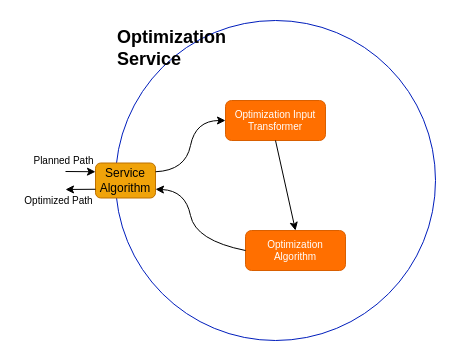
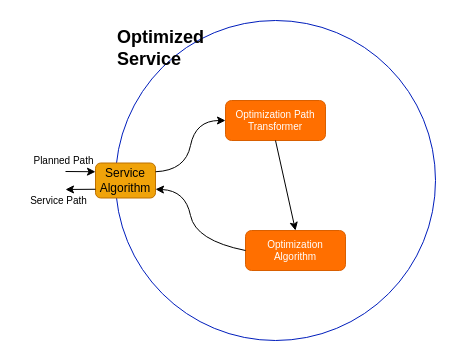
(171, 49) -> (158, 49)
(276, 121) -> (276, 121)
(59, 201) -> (59, 201)
